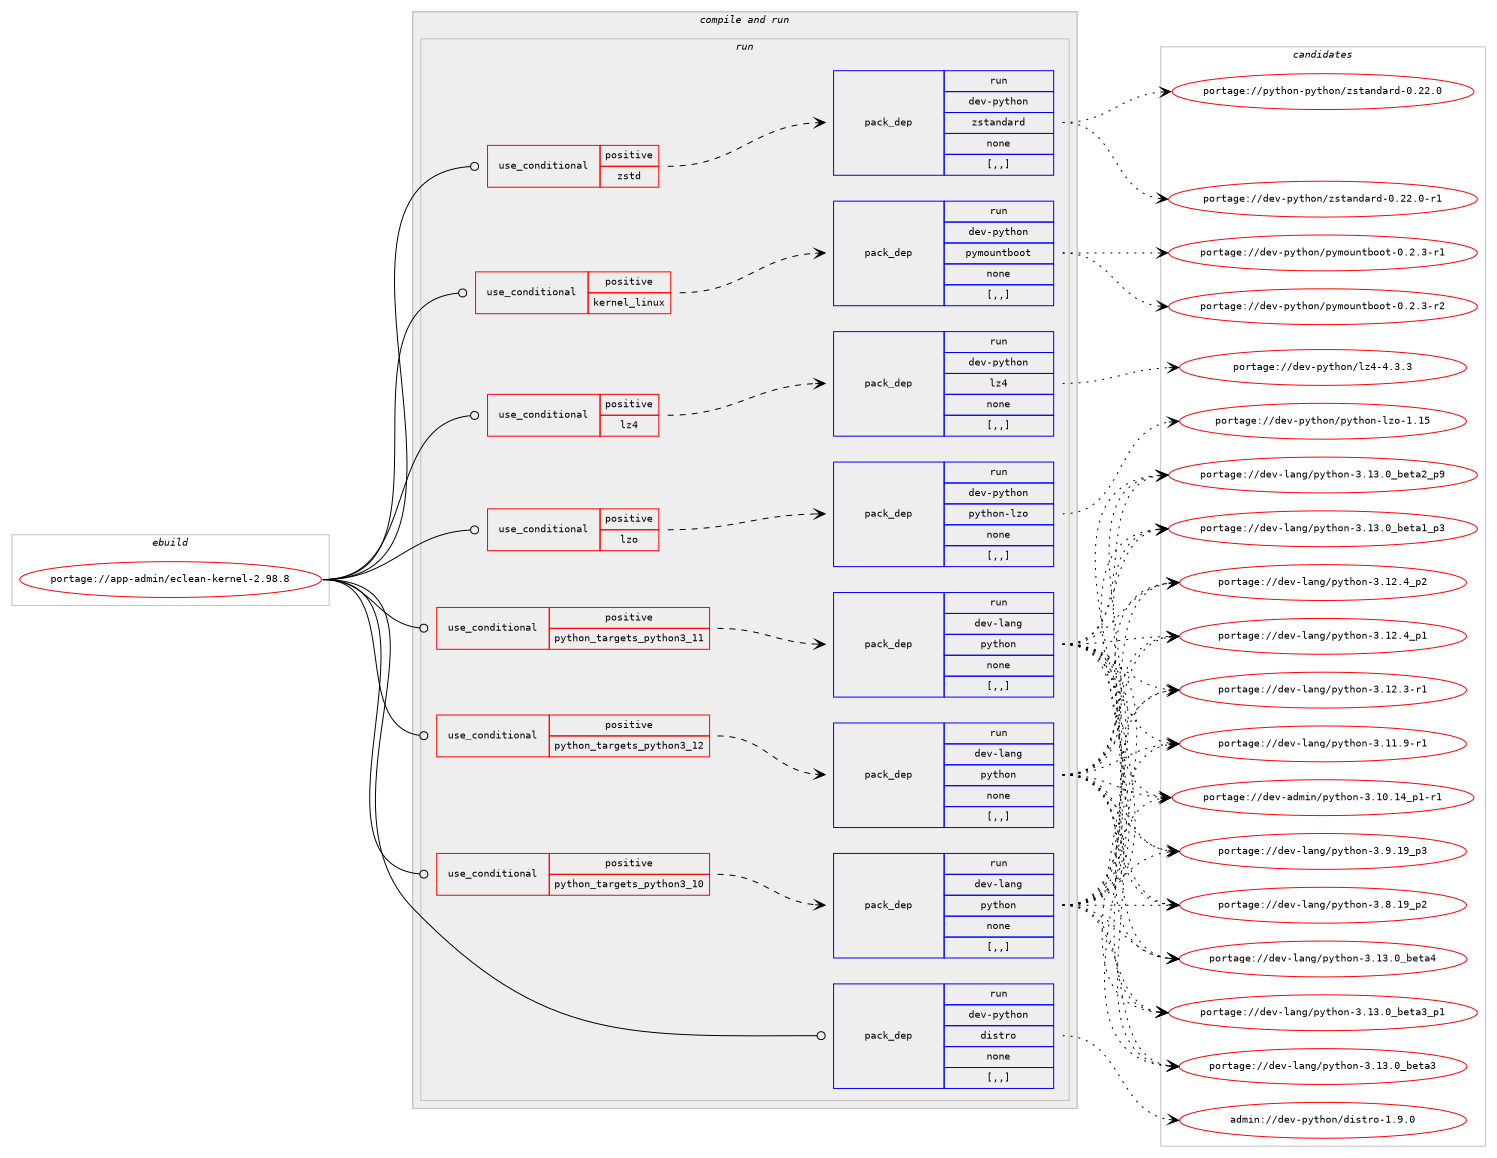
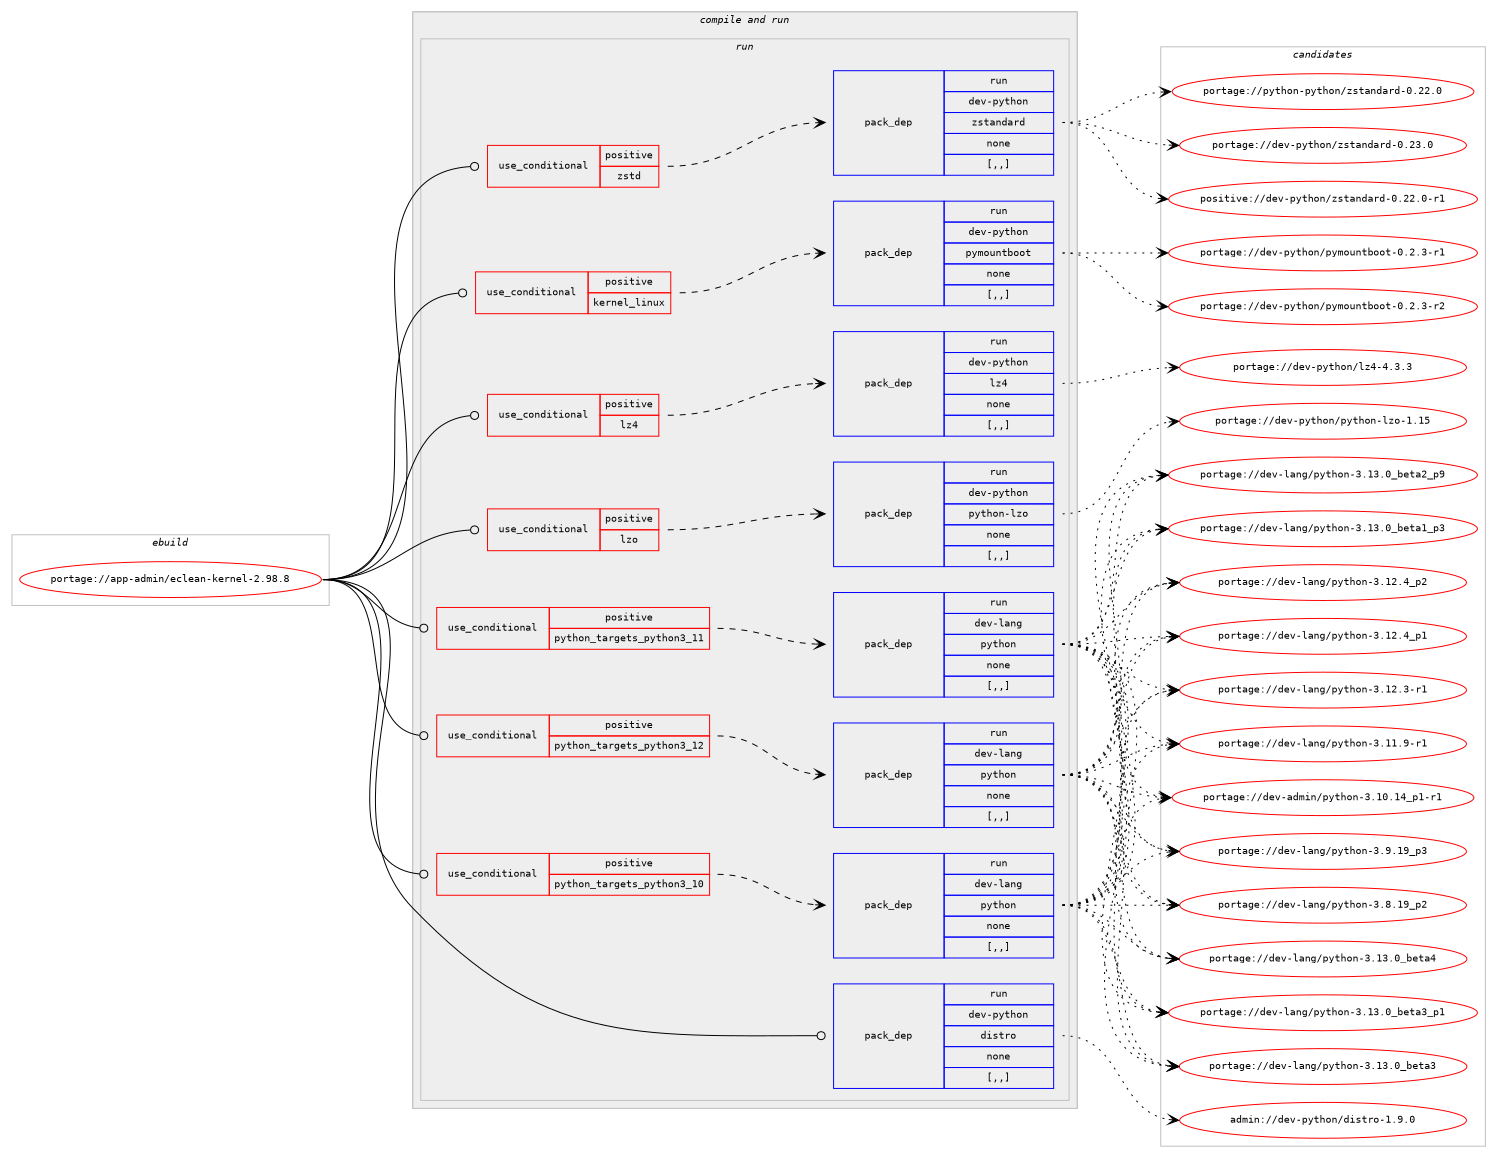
none -> (1323, 145)
(1323, 199) -> (1323, 199)
